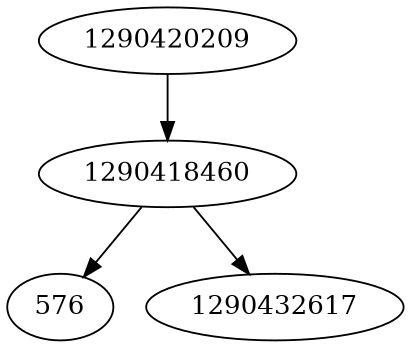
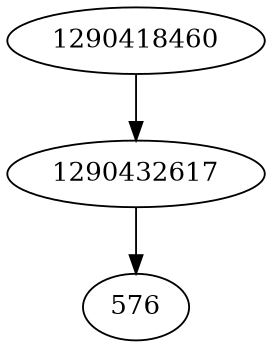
(168, 41) -> none
(119, 235) -> (136, 231)
